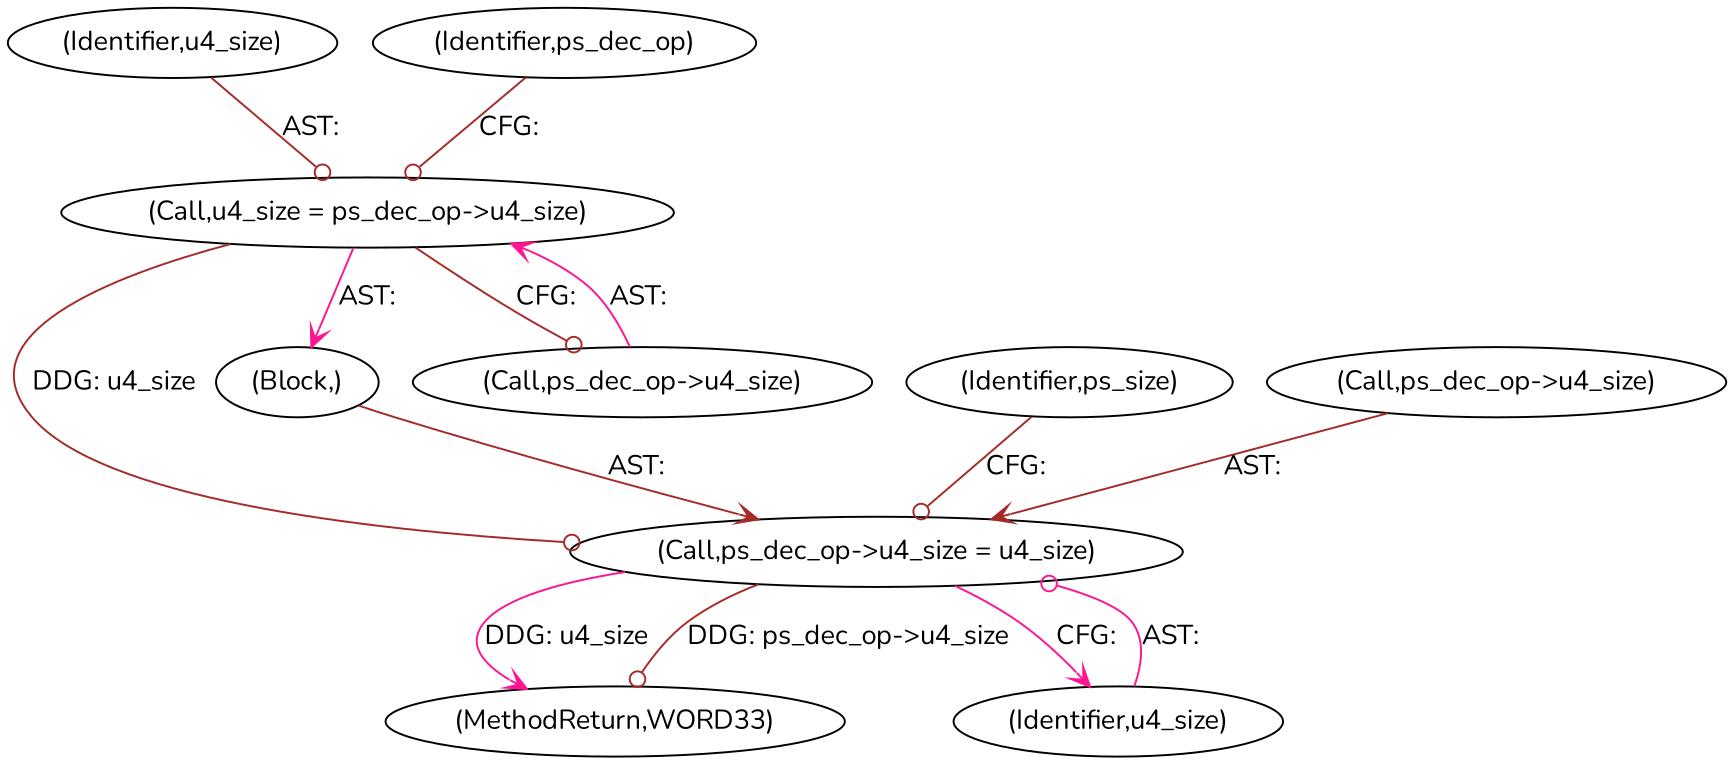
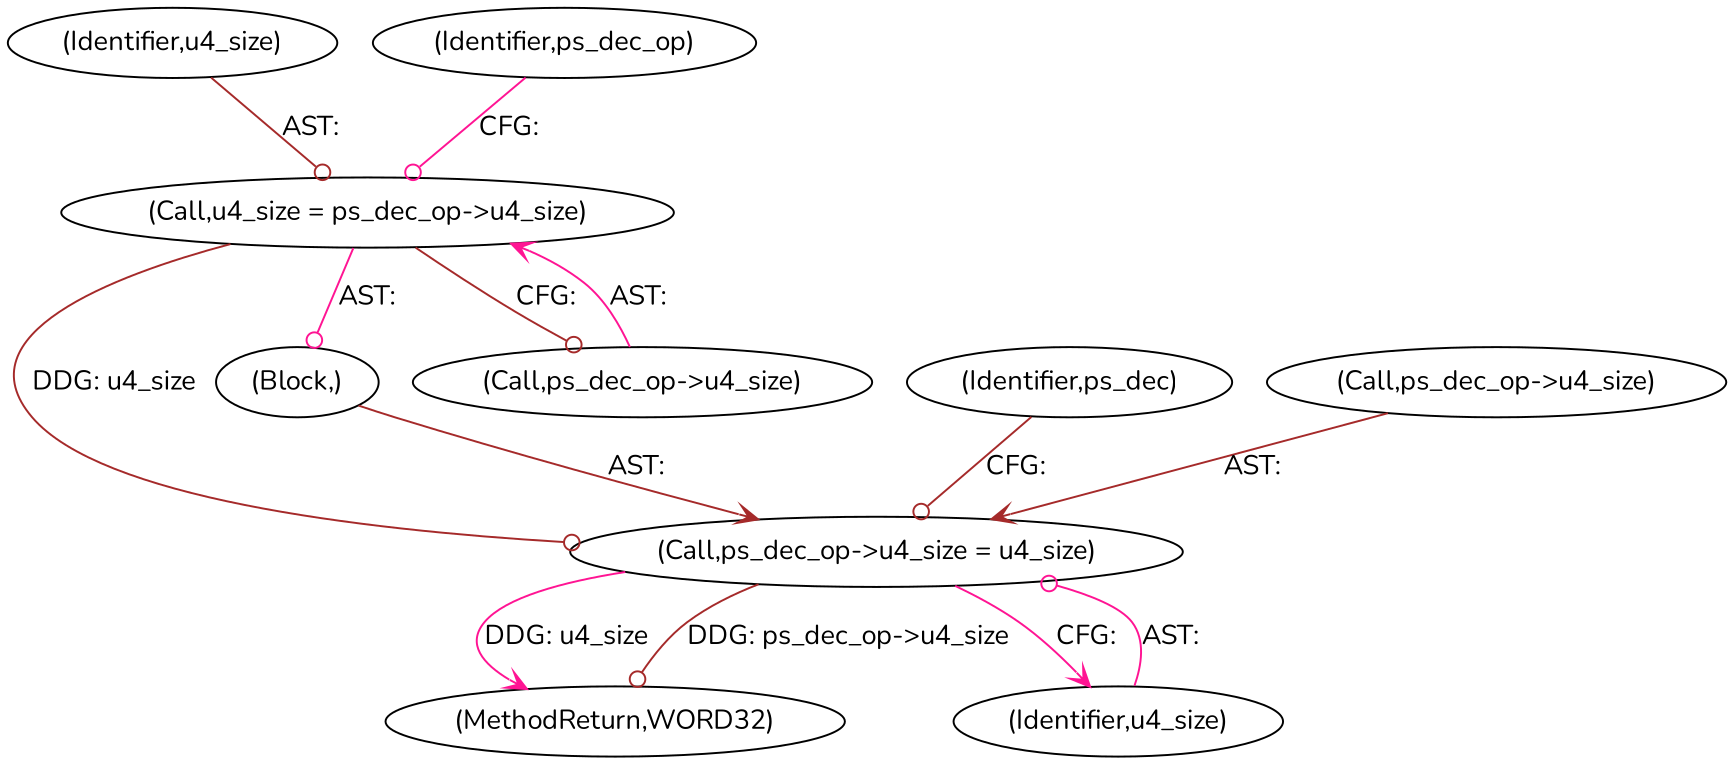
(473, 122) -> (473, 122)
(336, 289) -> (336, 290)
(1070, 382) -> (1070, 382)
(615, 722) -> (615, 722)
